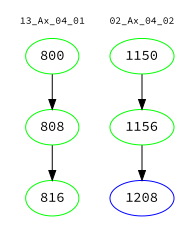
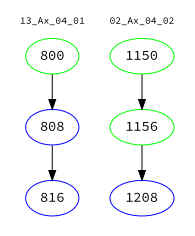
(52, 127) -> (52, 127)
(52, 198) -> (52, 198)
